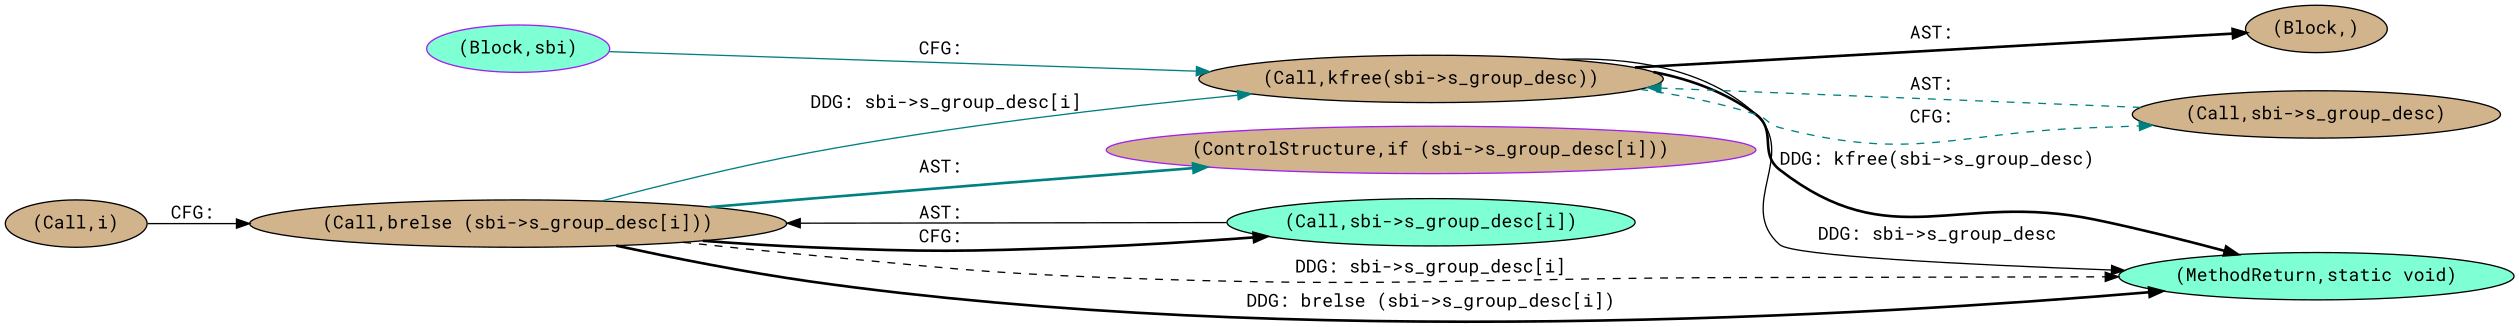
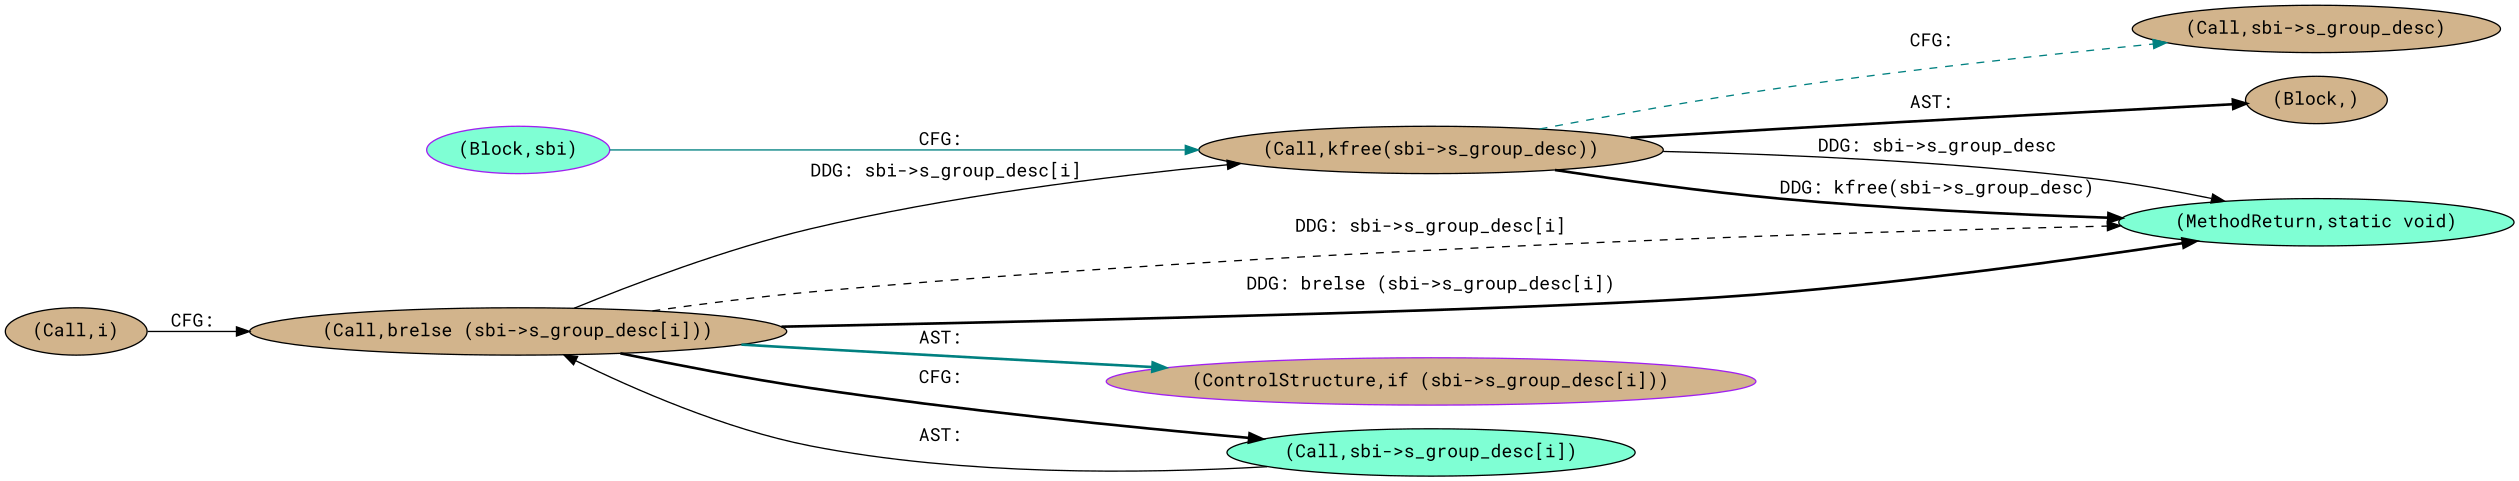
(1901, 98) -> none
(917, 135) -> (895, 211)
